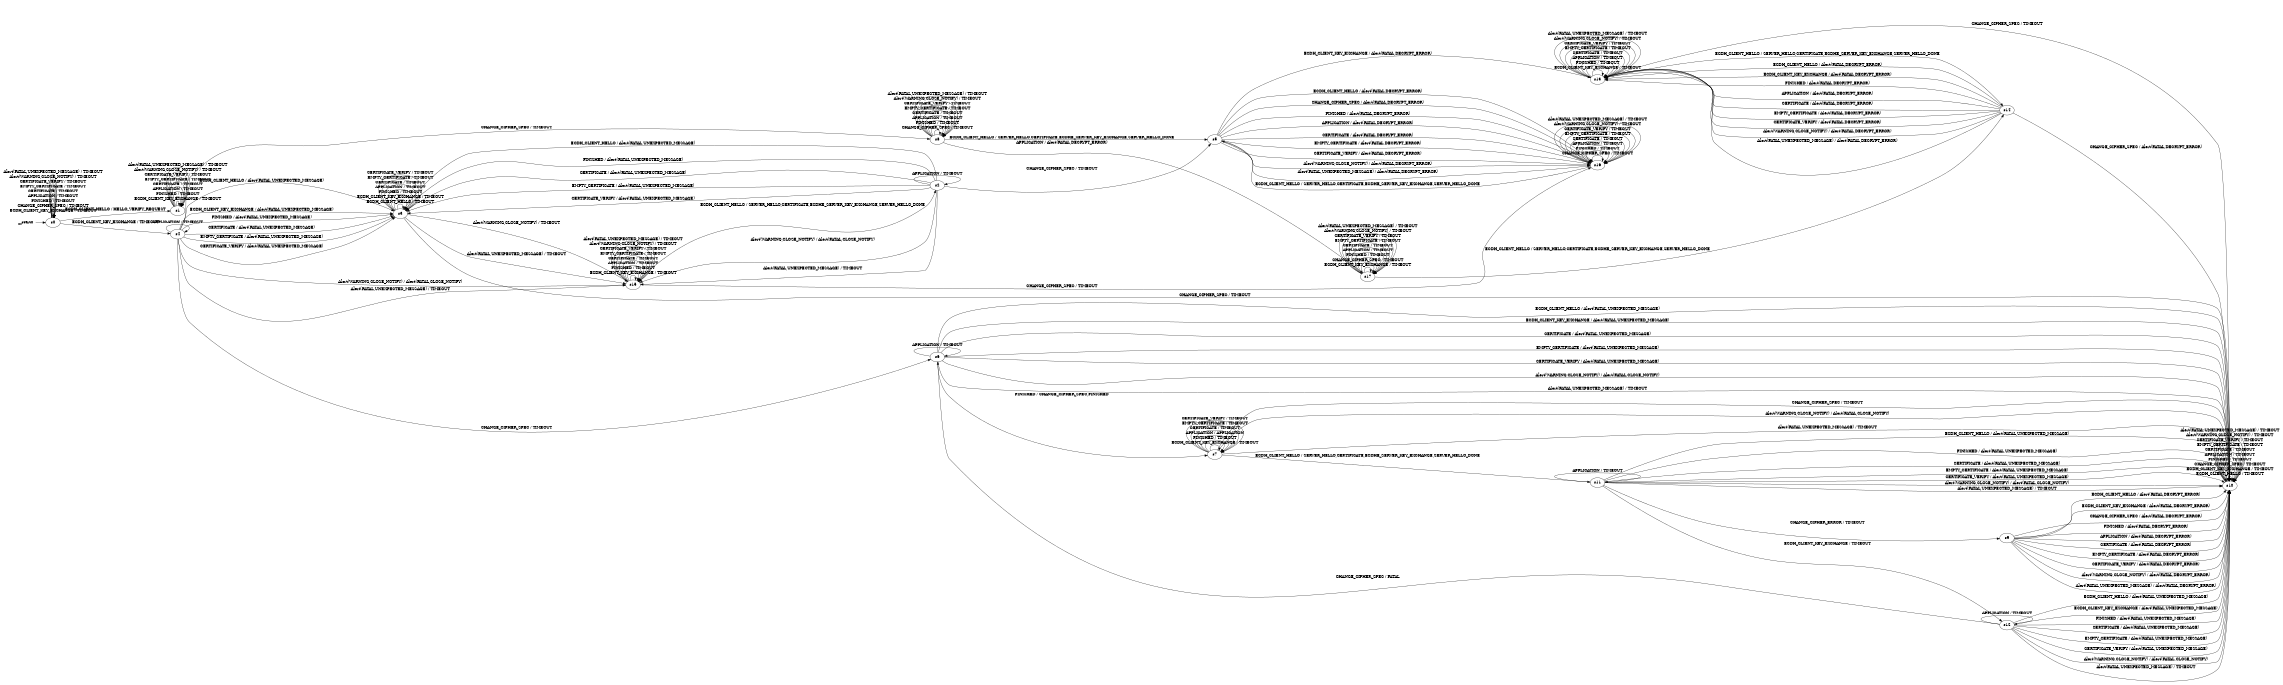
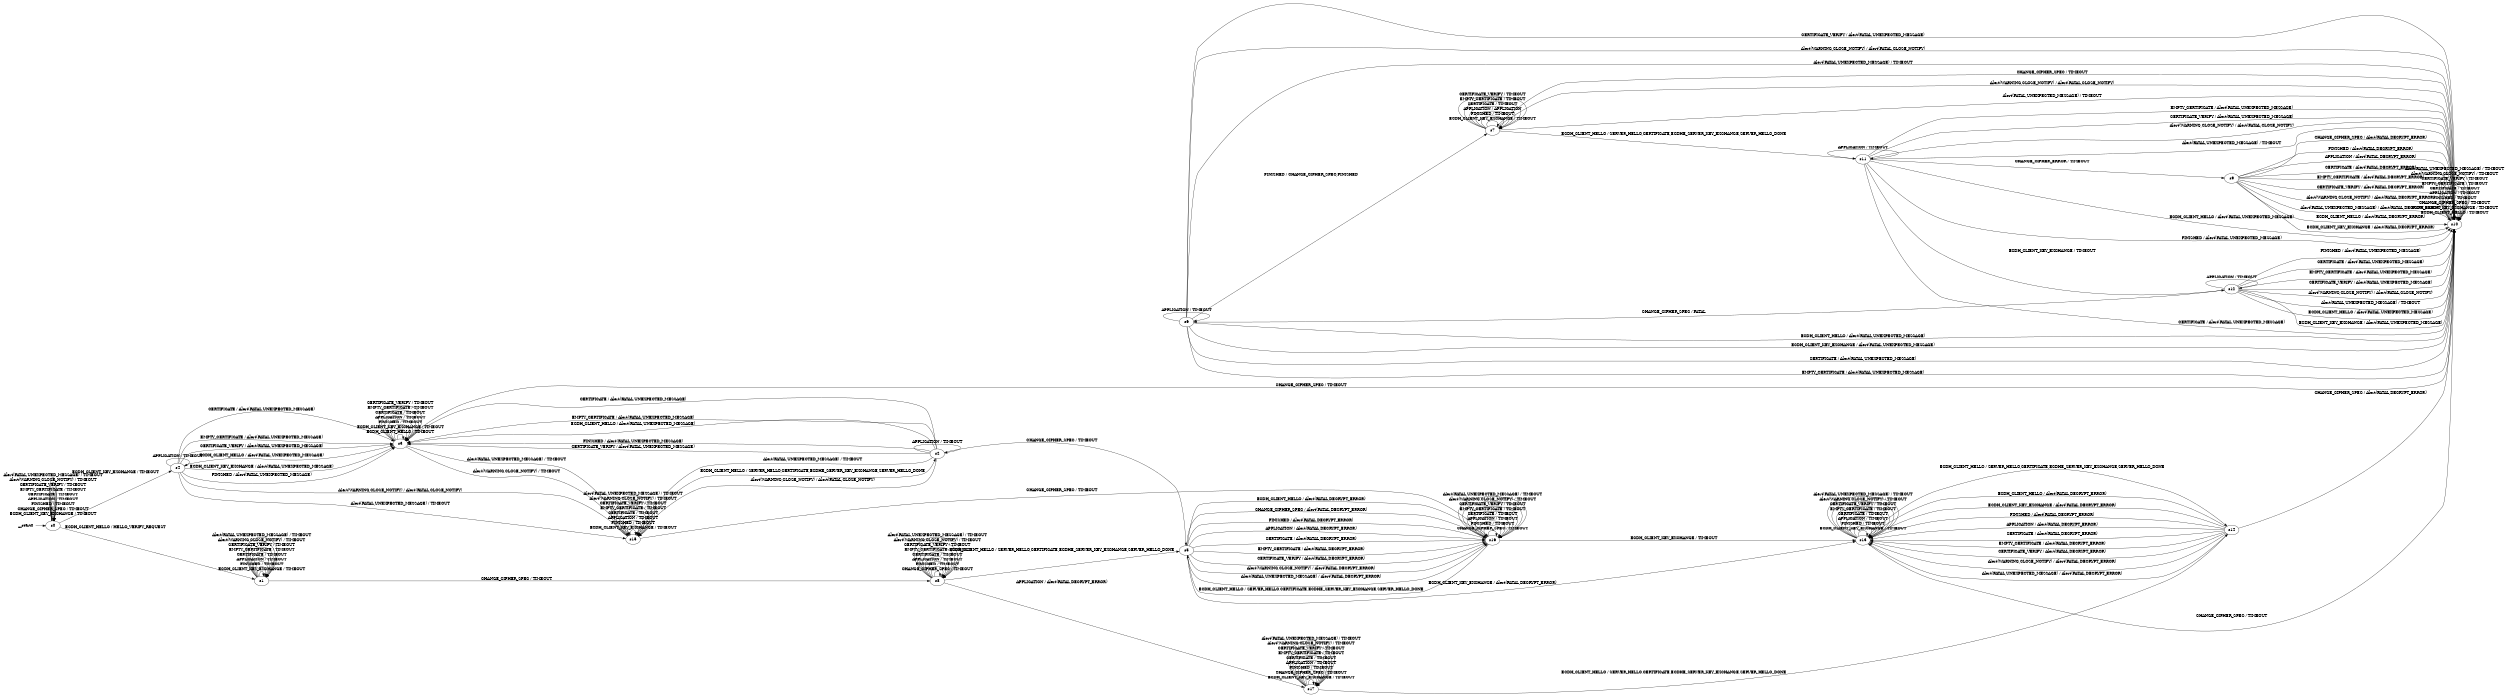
(527, 131) -> (598, 581)
(508, 432) -> none
none -> (1676, 540)
